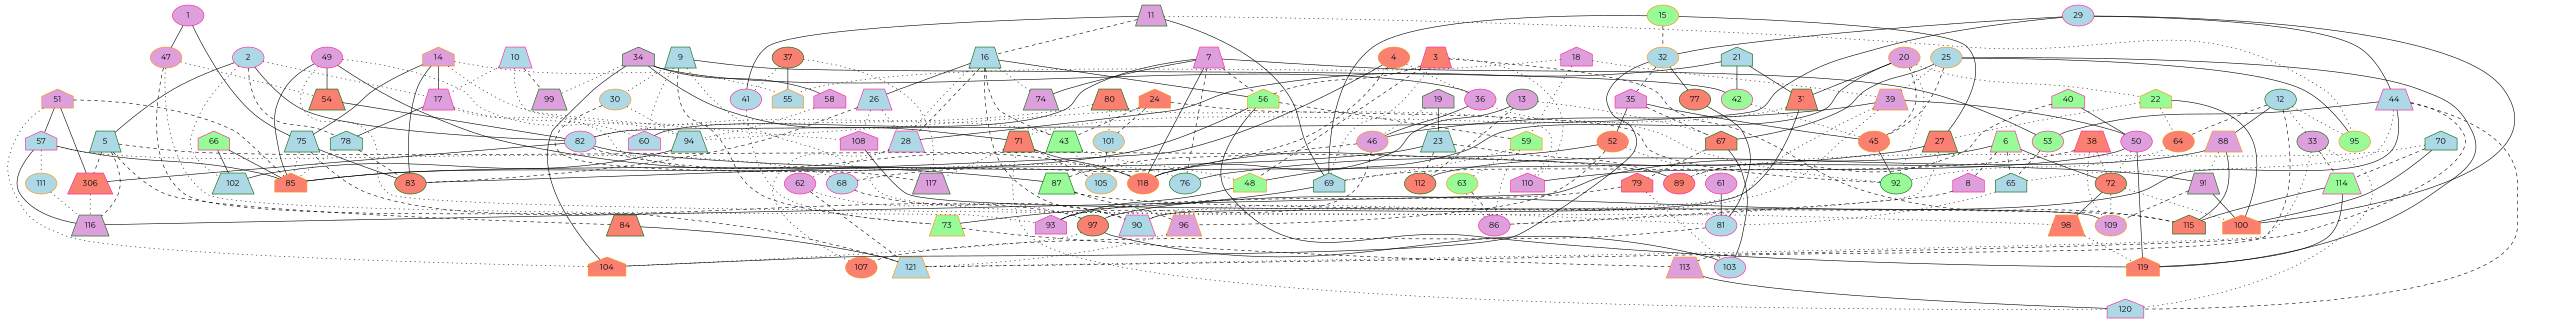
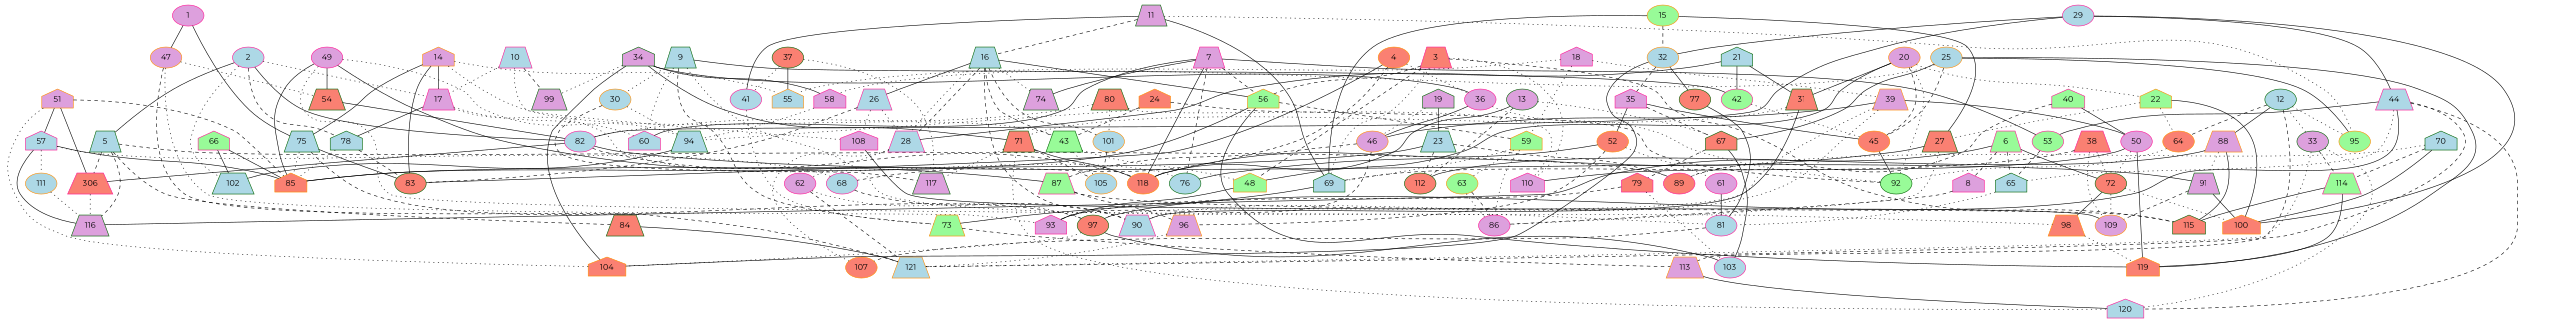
(1921, 76) -> (1469, 82)
(1132, 121) -> (1041, 121)
(1057, 184) -> (1057, 184)
